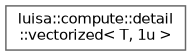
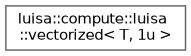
(96, 28) -> (96, 28)
